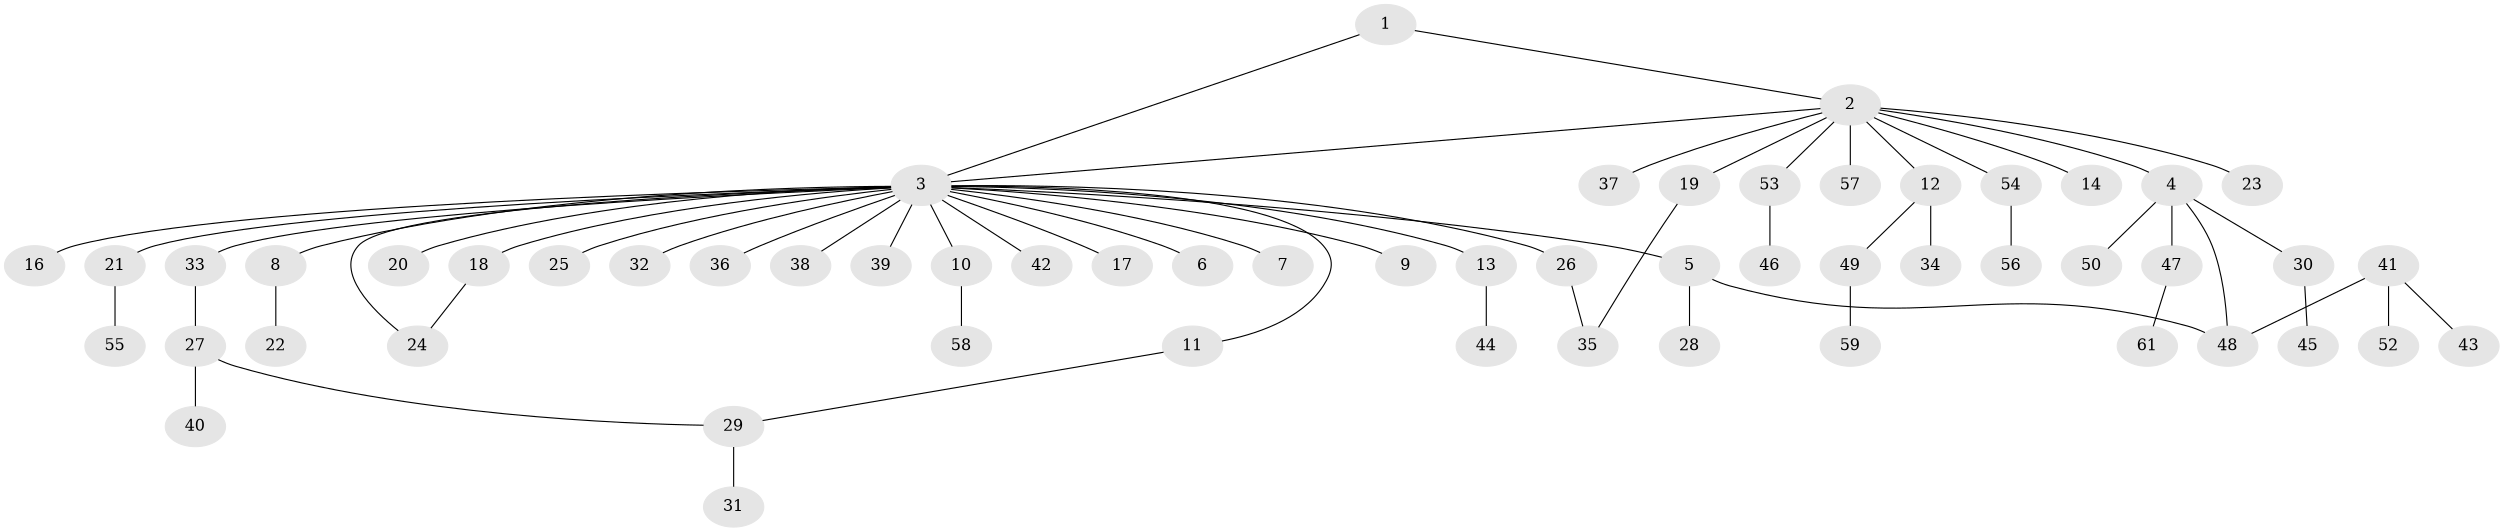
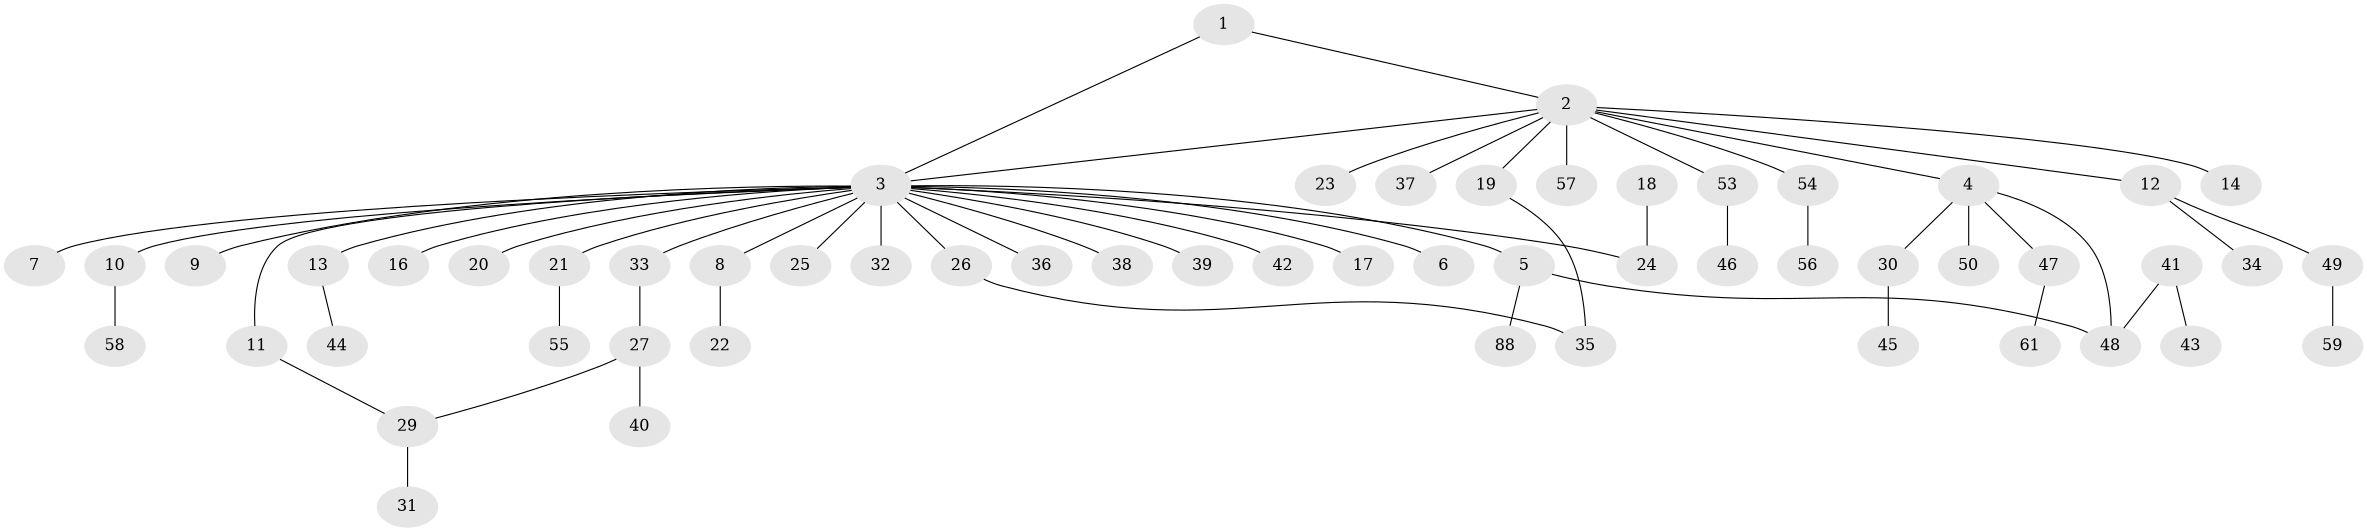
(694, 208) -> none
(1690, 346) -> (1505, 346)
(2389, 346) -> none
